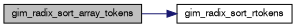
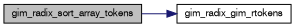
(235, 14) -> (234, 14)
